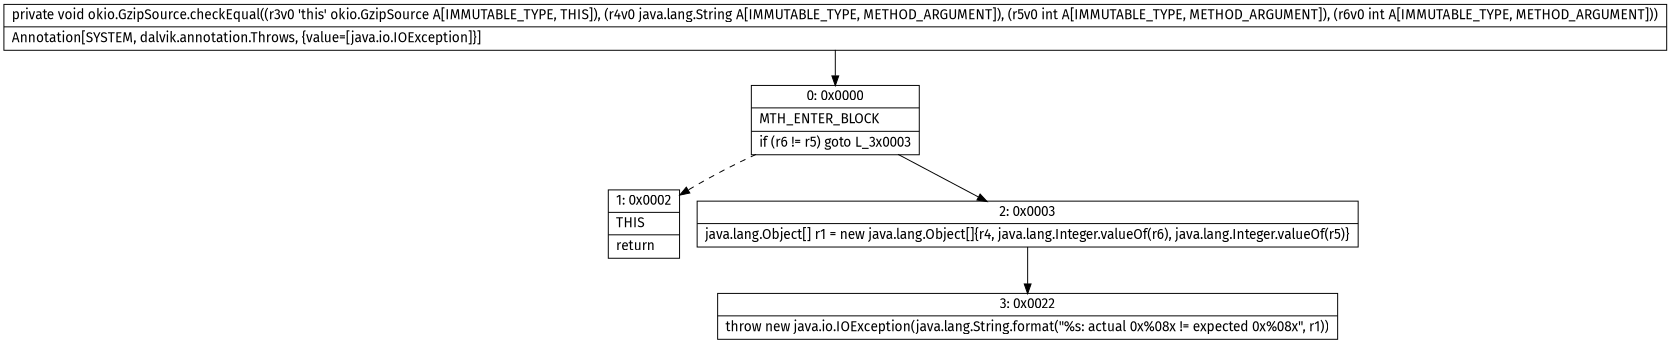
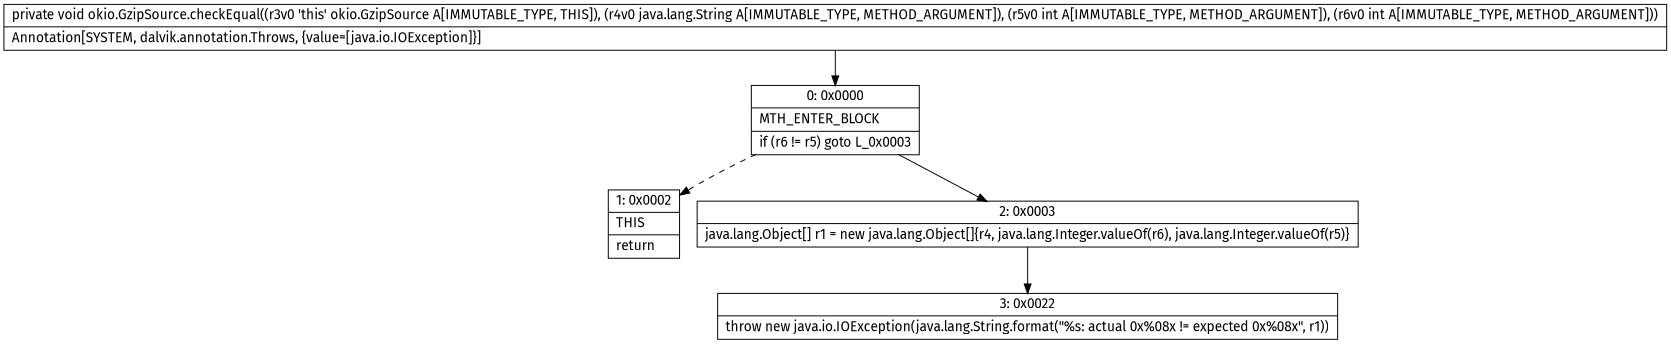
(835, 143) -> (835, 143)
